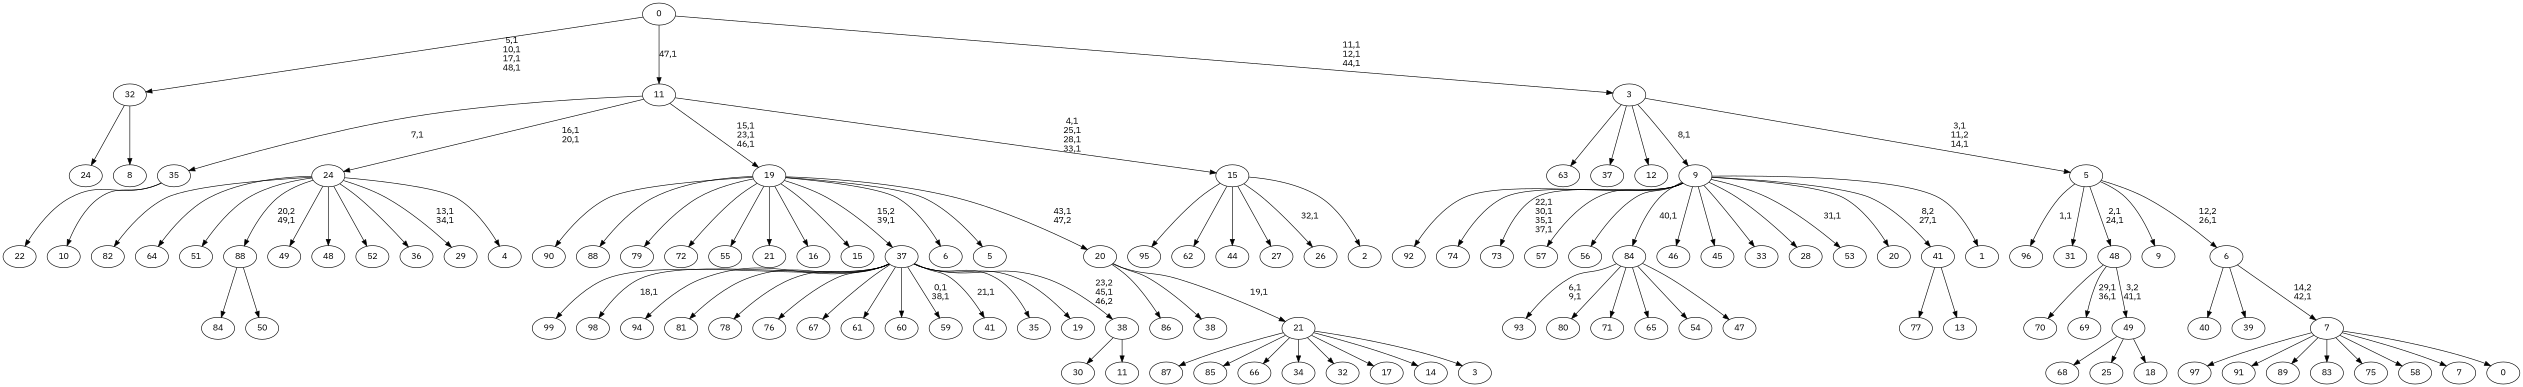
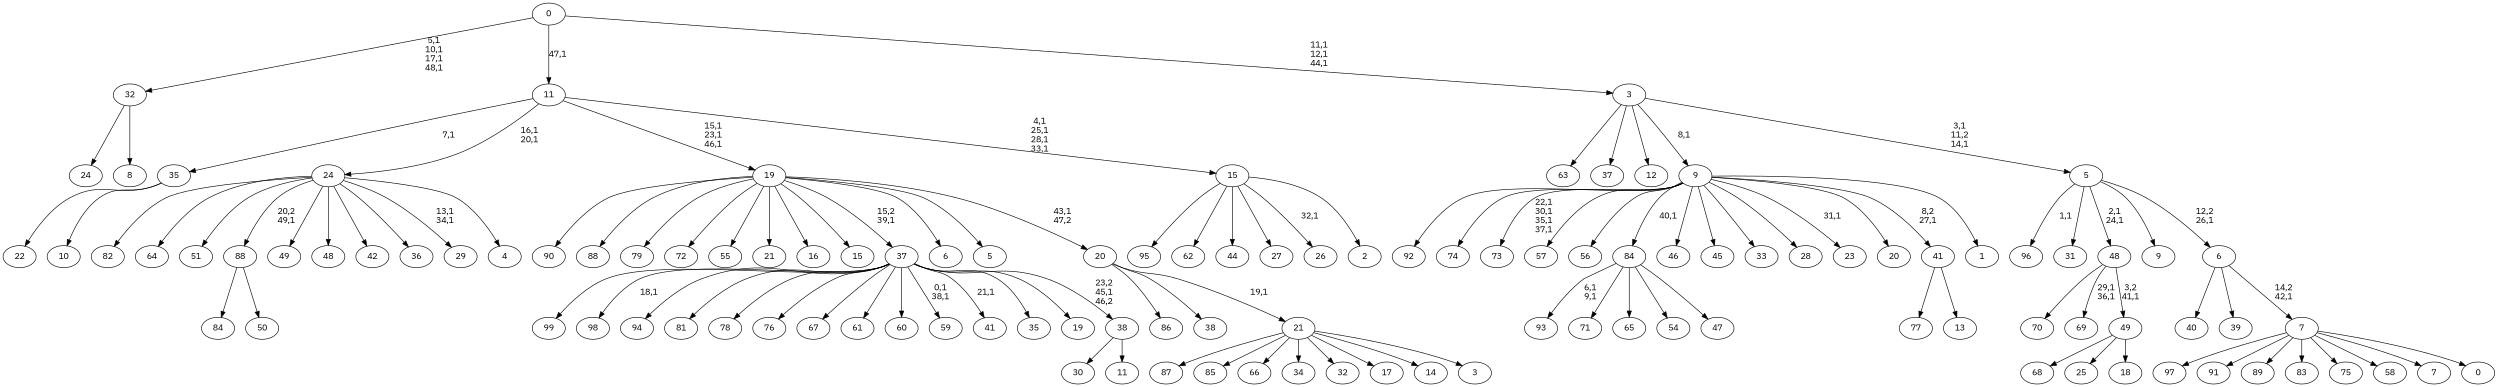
(372, 257) -> (372, 257)
(1850, 257) -> (1850, 257)
(1563, 328) -> none
